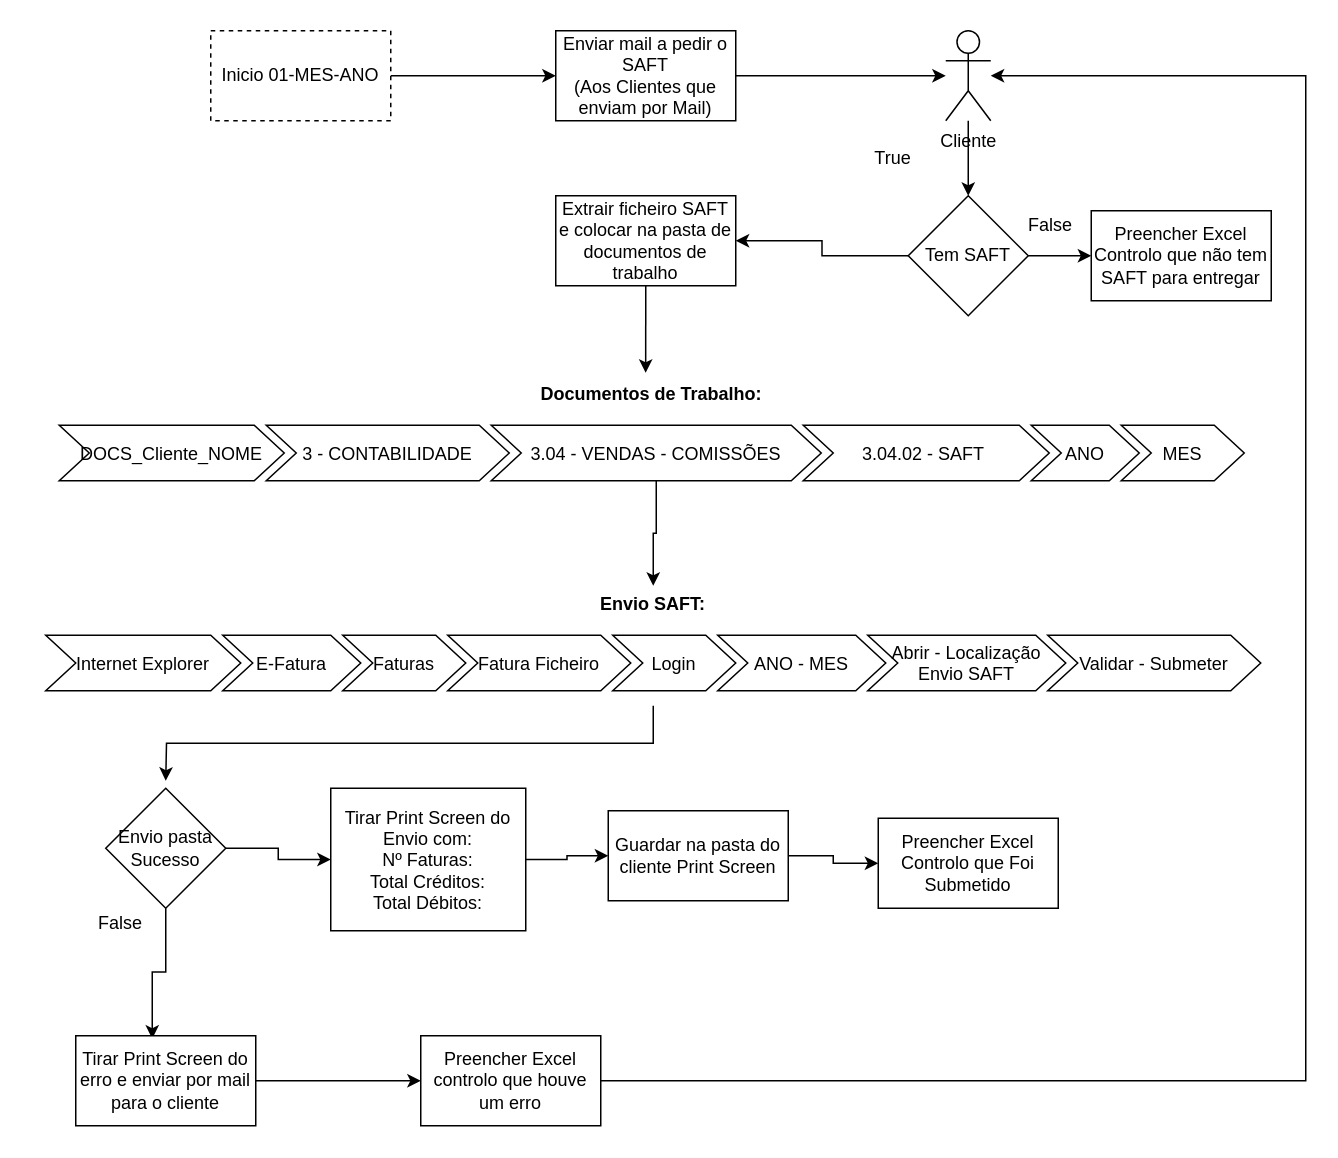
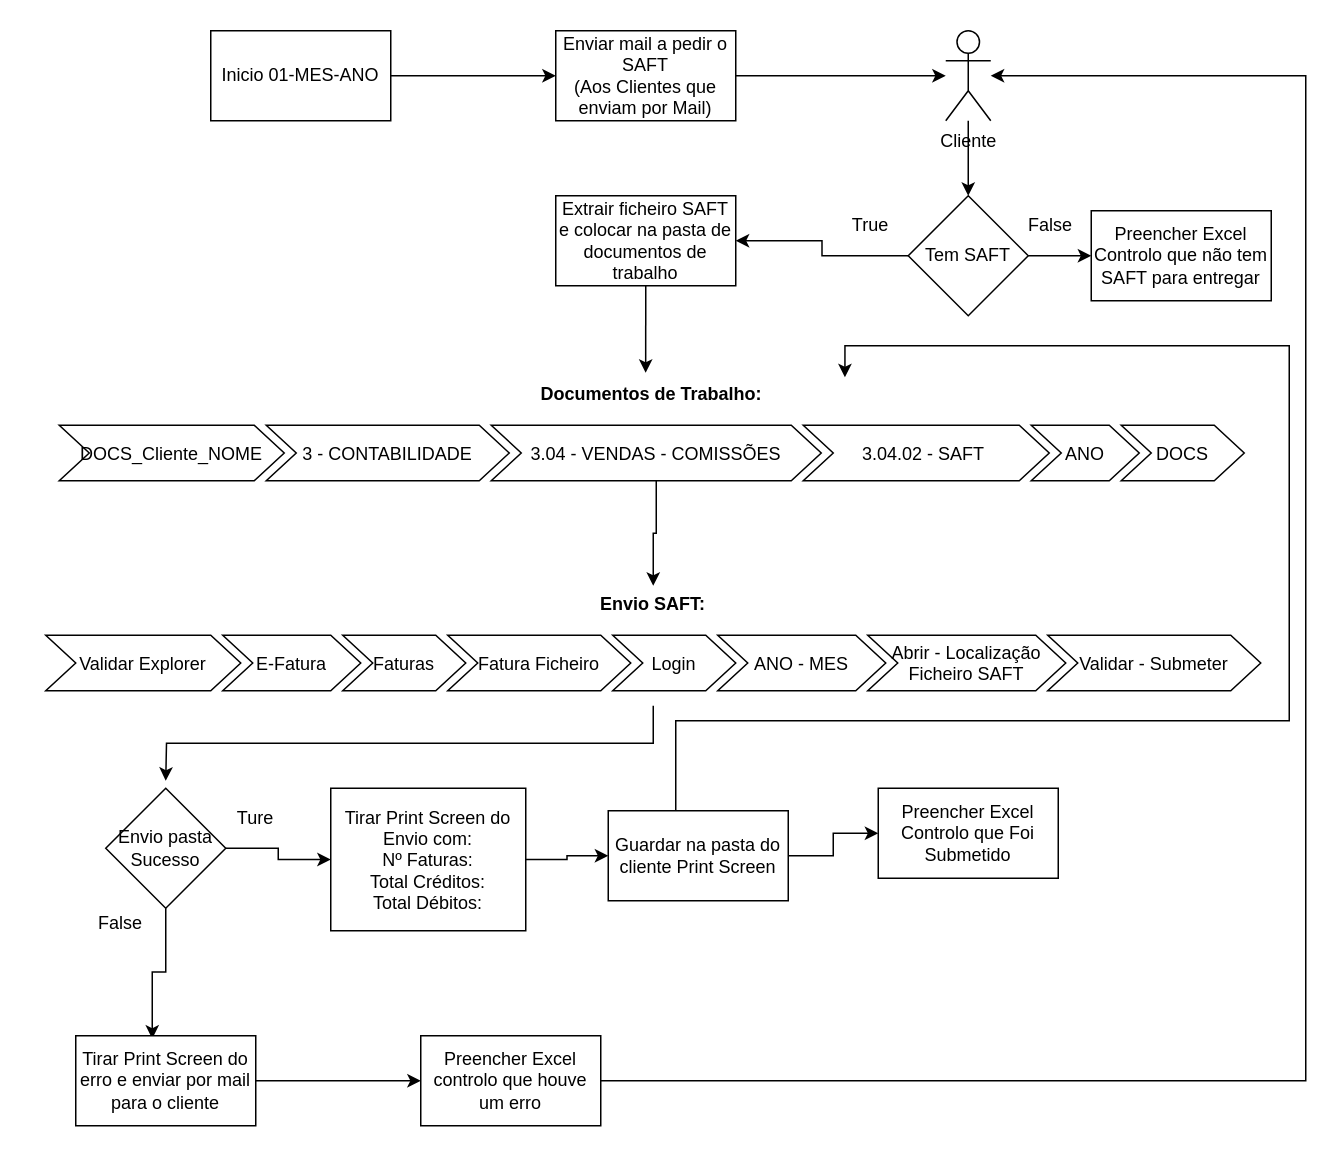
(301, 76) -> (301, 76)
(893, 158) -> (871, 226)
(1182, 454) -> (1182, 454)
none -> (1289, 652)
(966, 653) -> (966, 653)
(143, 664) -> (143, 664)
none -> (256, 818)
(968, 863) -> (968, 833)
